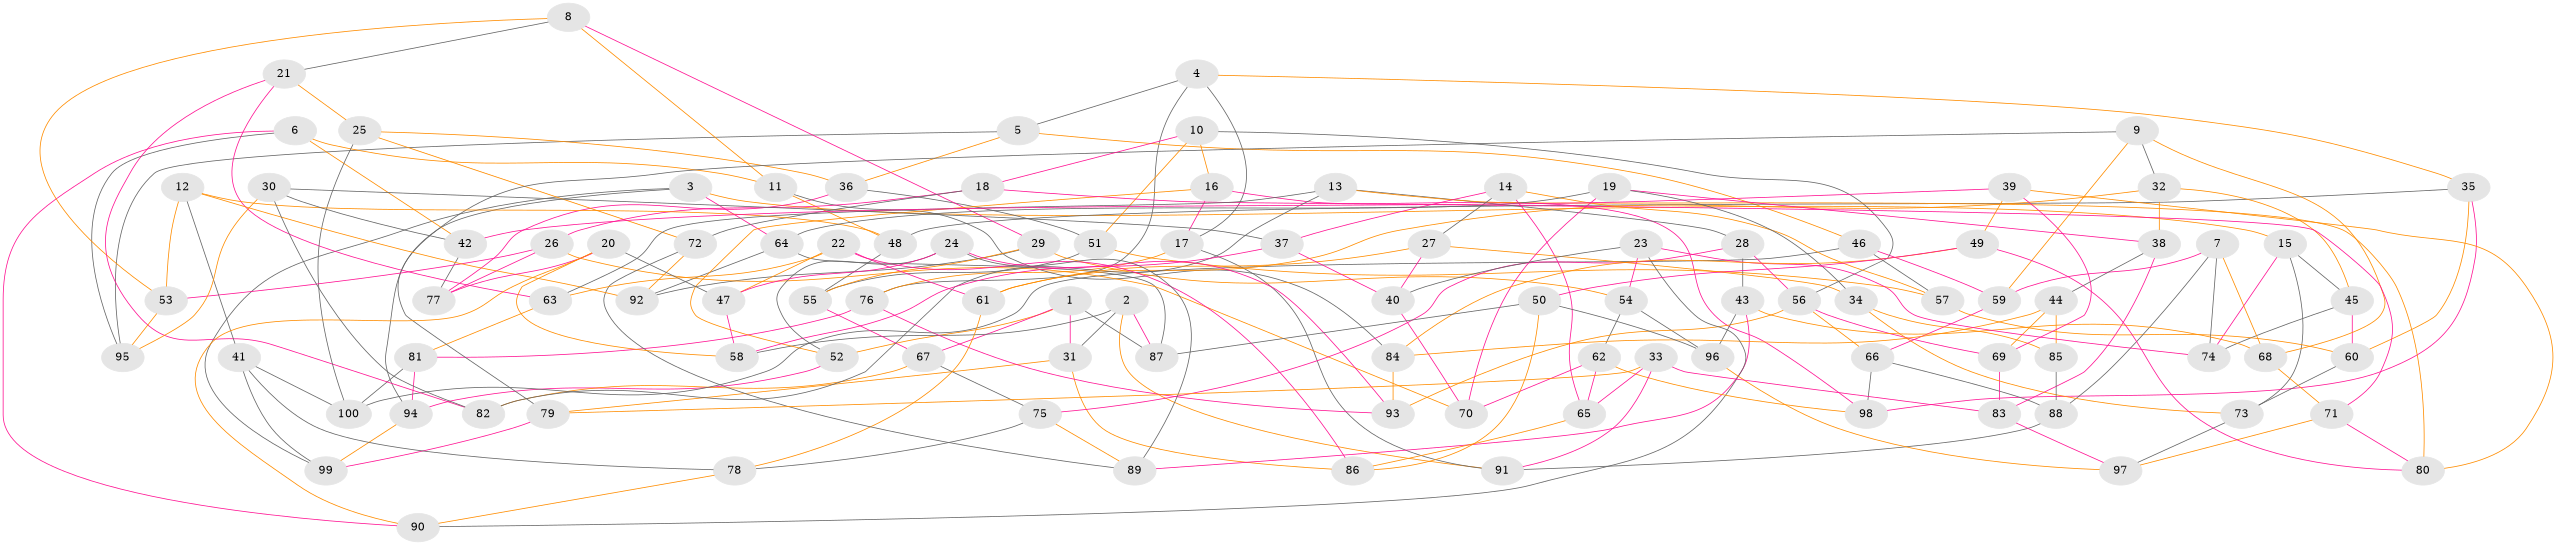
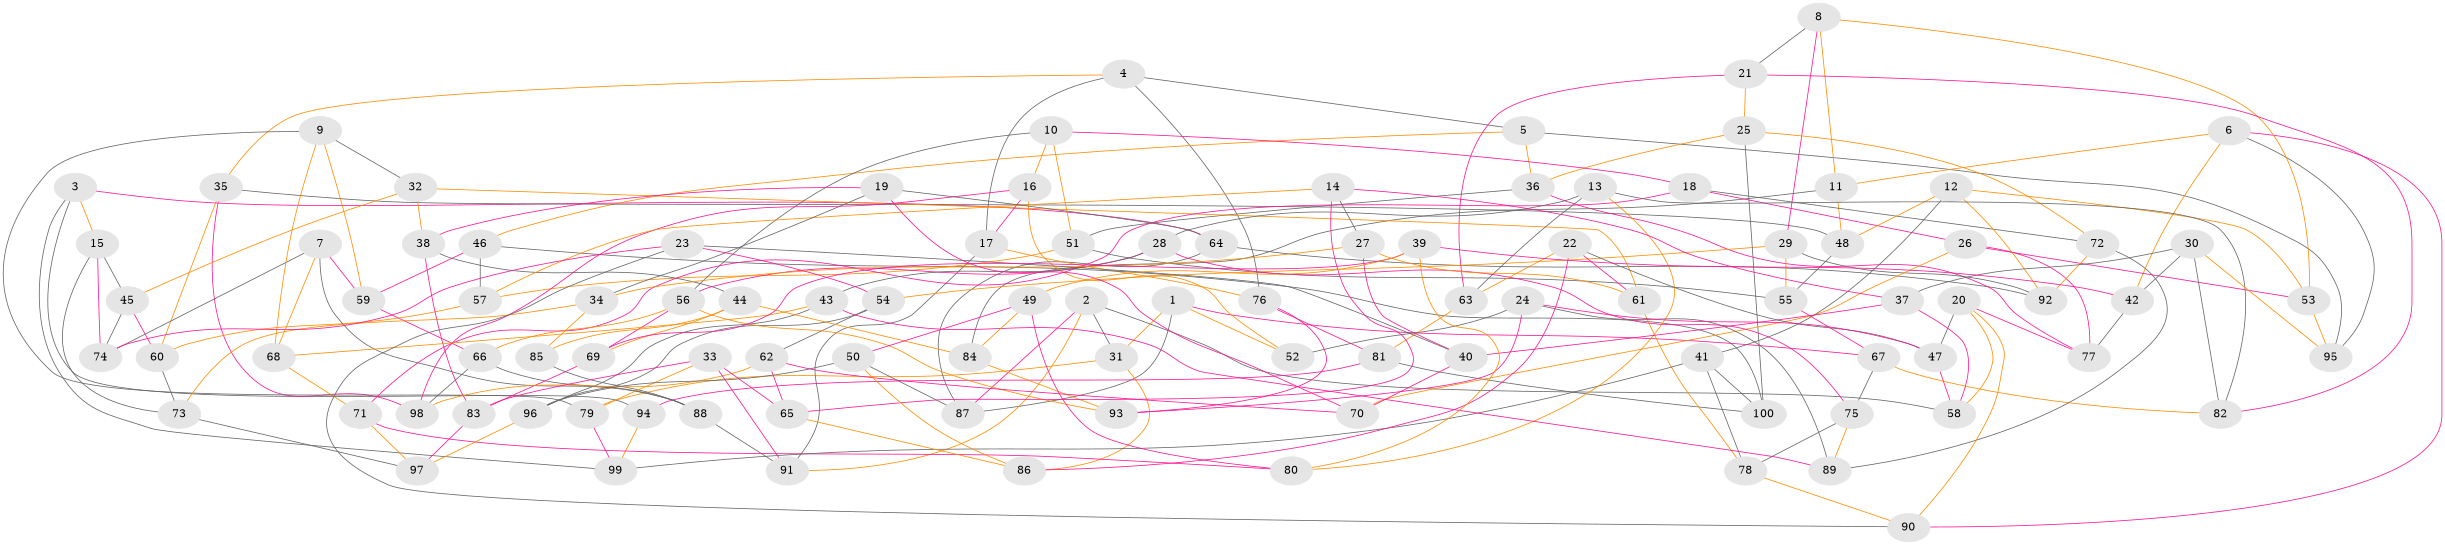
(785, 271) -> (1750, 313)
(1070, 329) -> (1145, 329)
(625, 389) -> none
